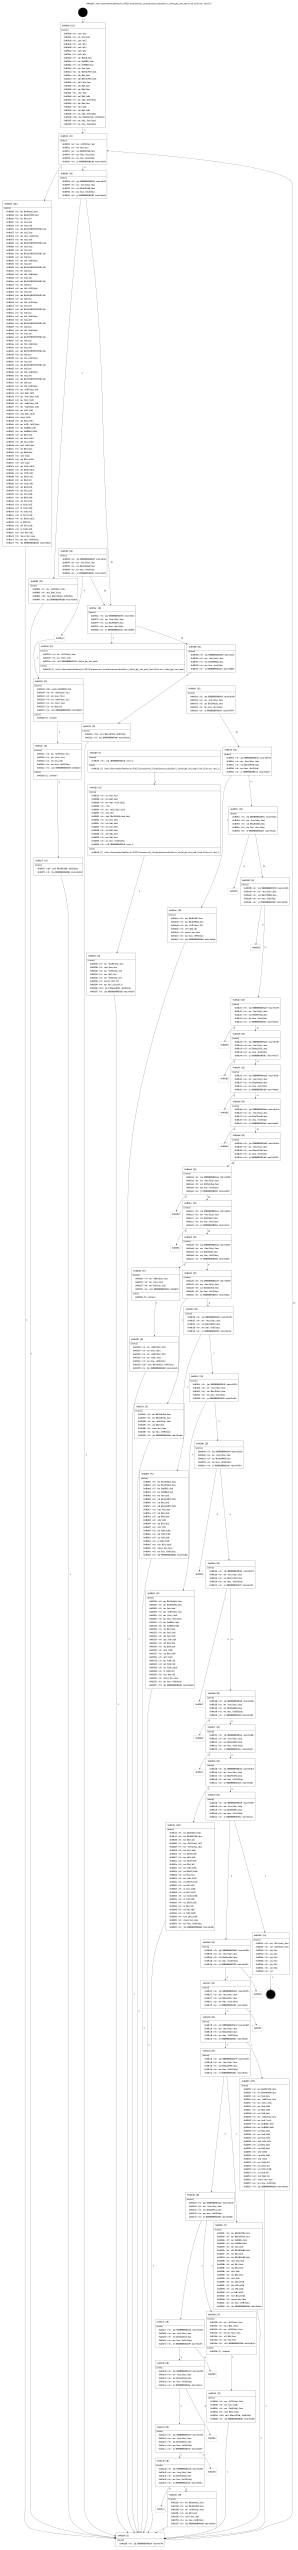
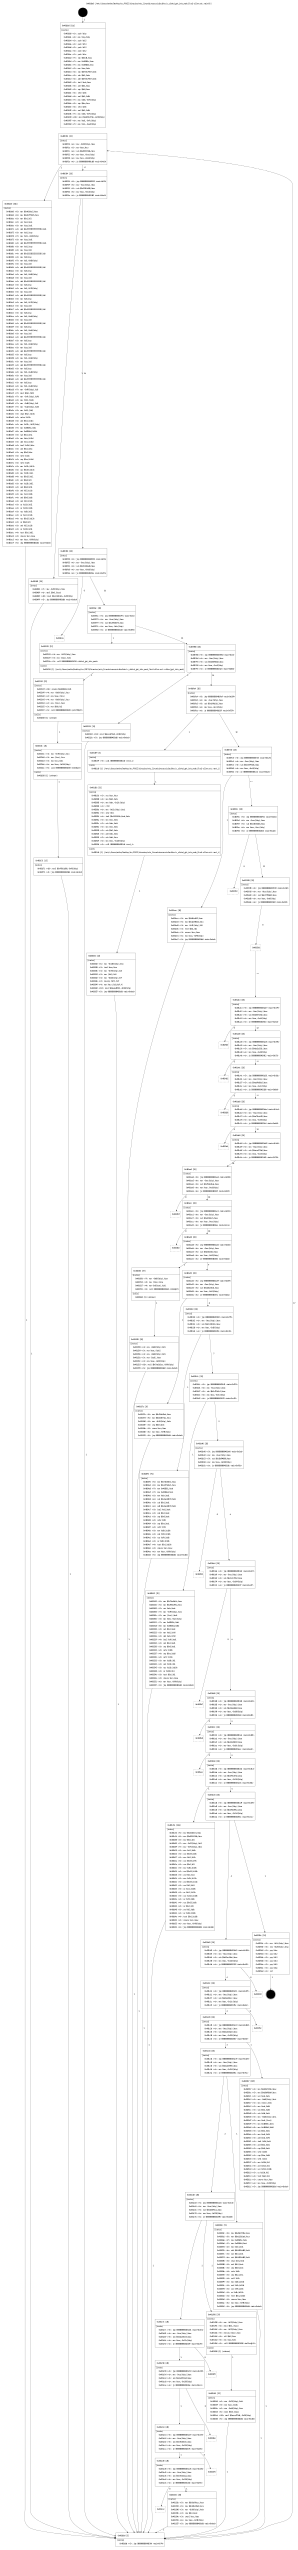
(83, 130) -> none
(102, 401) -> (83, 373)
(34, 651) -> (89, 676)
none -> (211, 678)
none -> (182, 731)
(263, 951) -> (256, 973)
